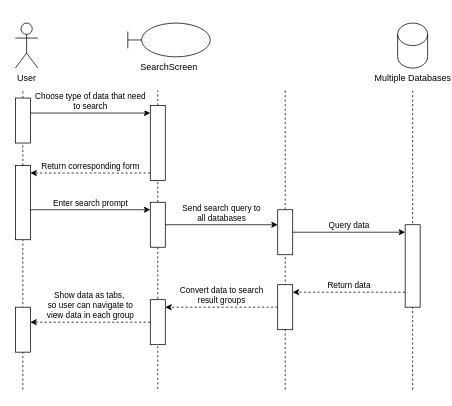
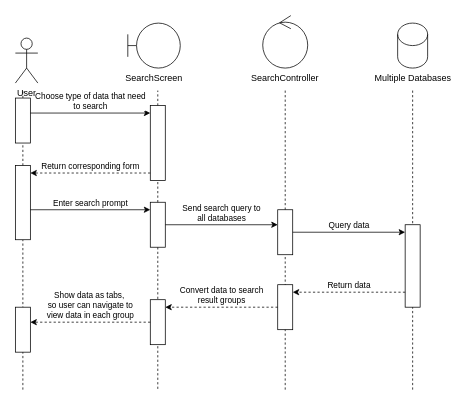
(169, 40) -> (154, 45)
none -> (285, 42)
(27, 45) -> (27, 60)
